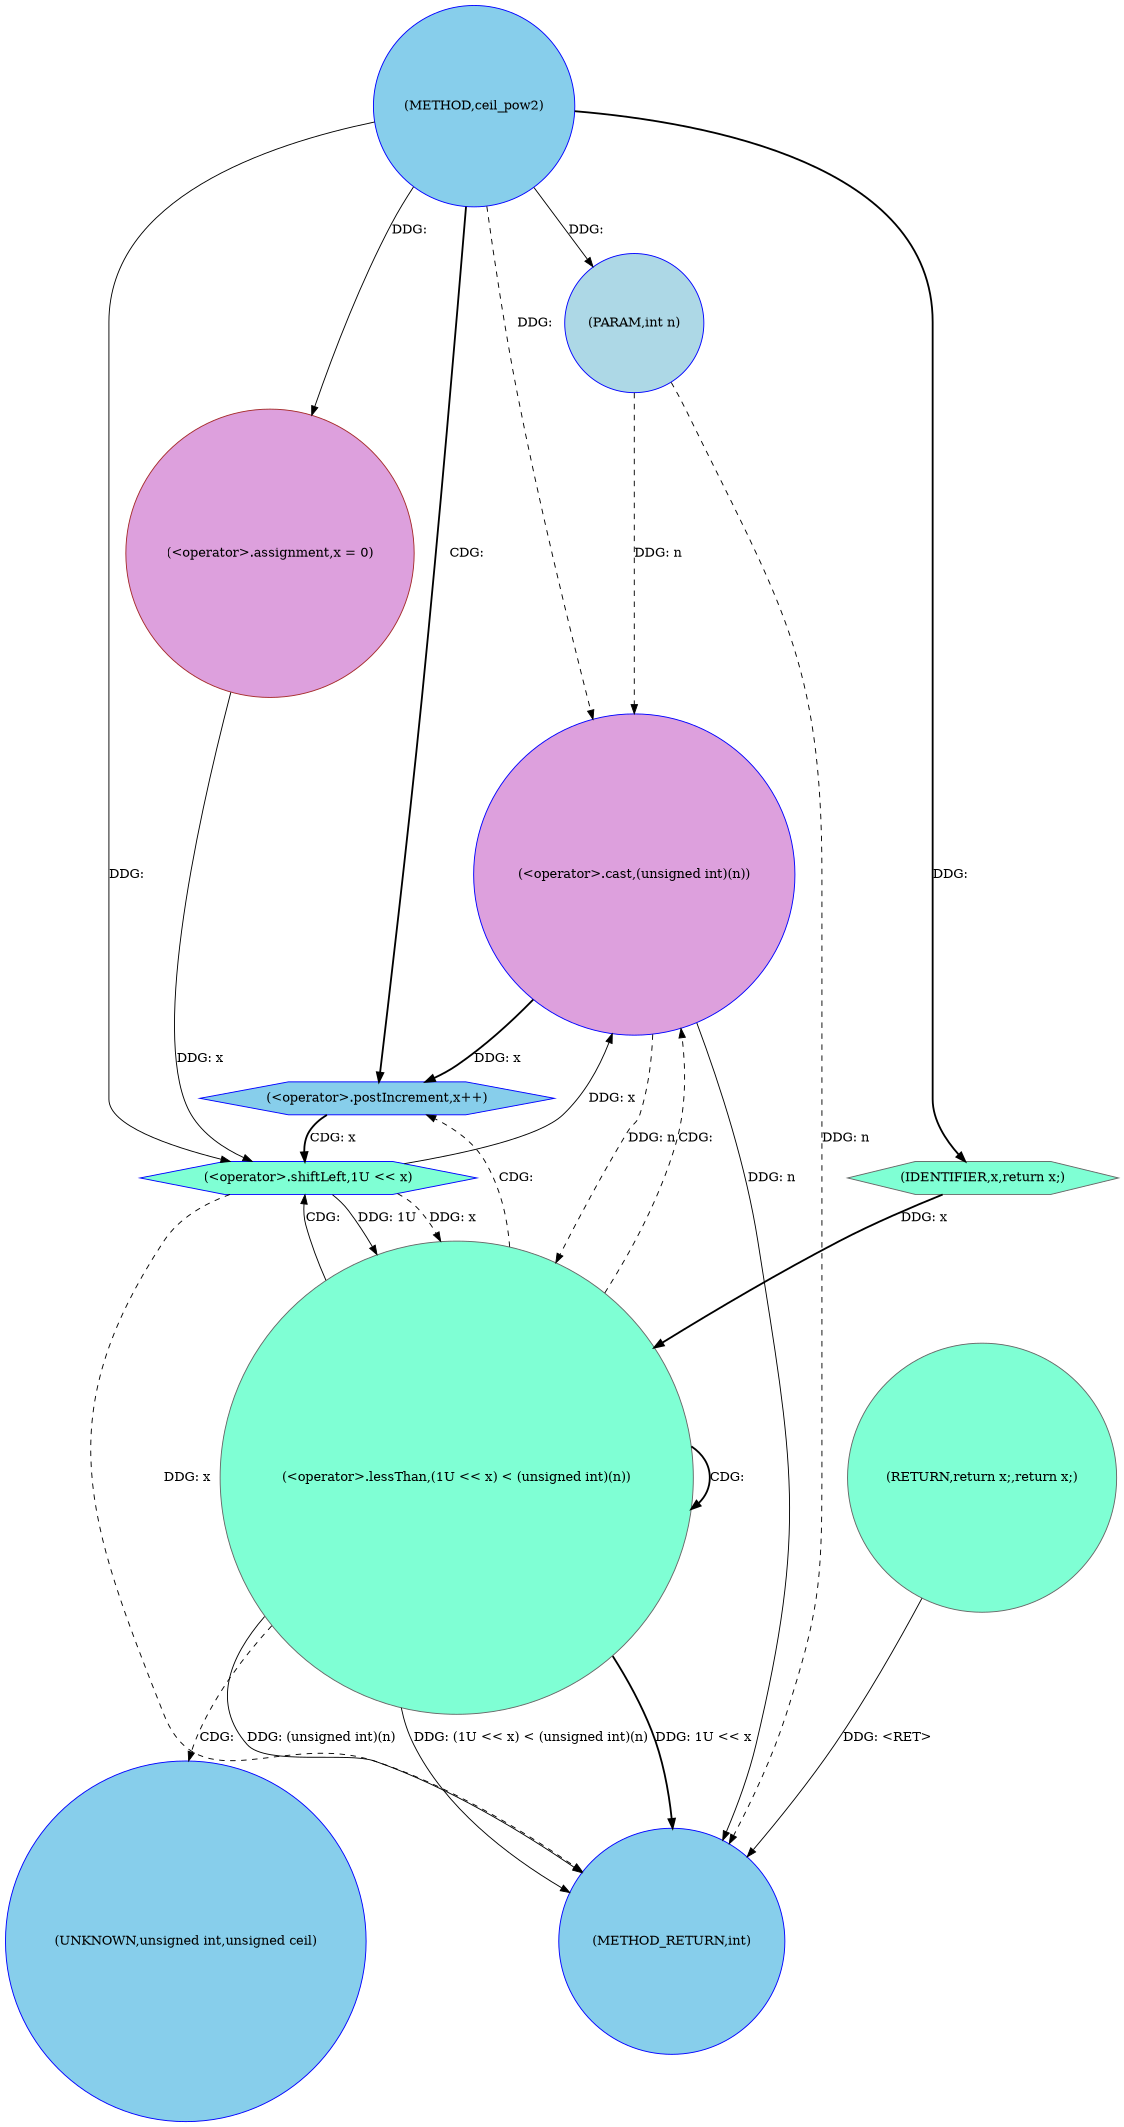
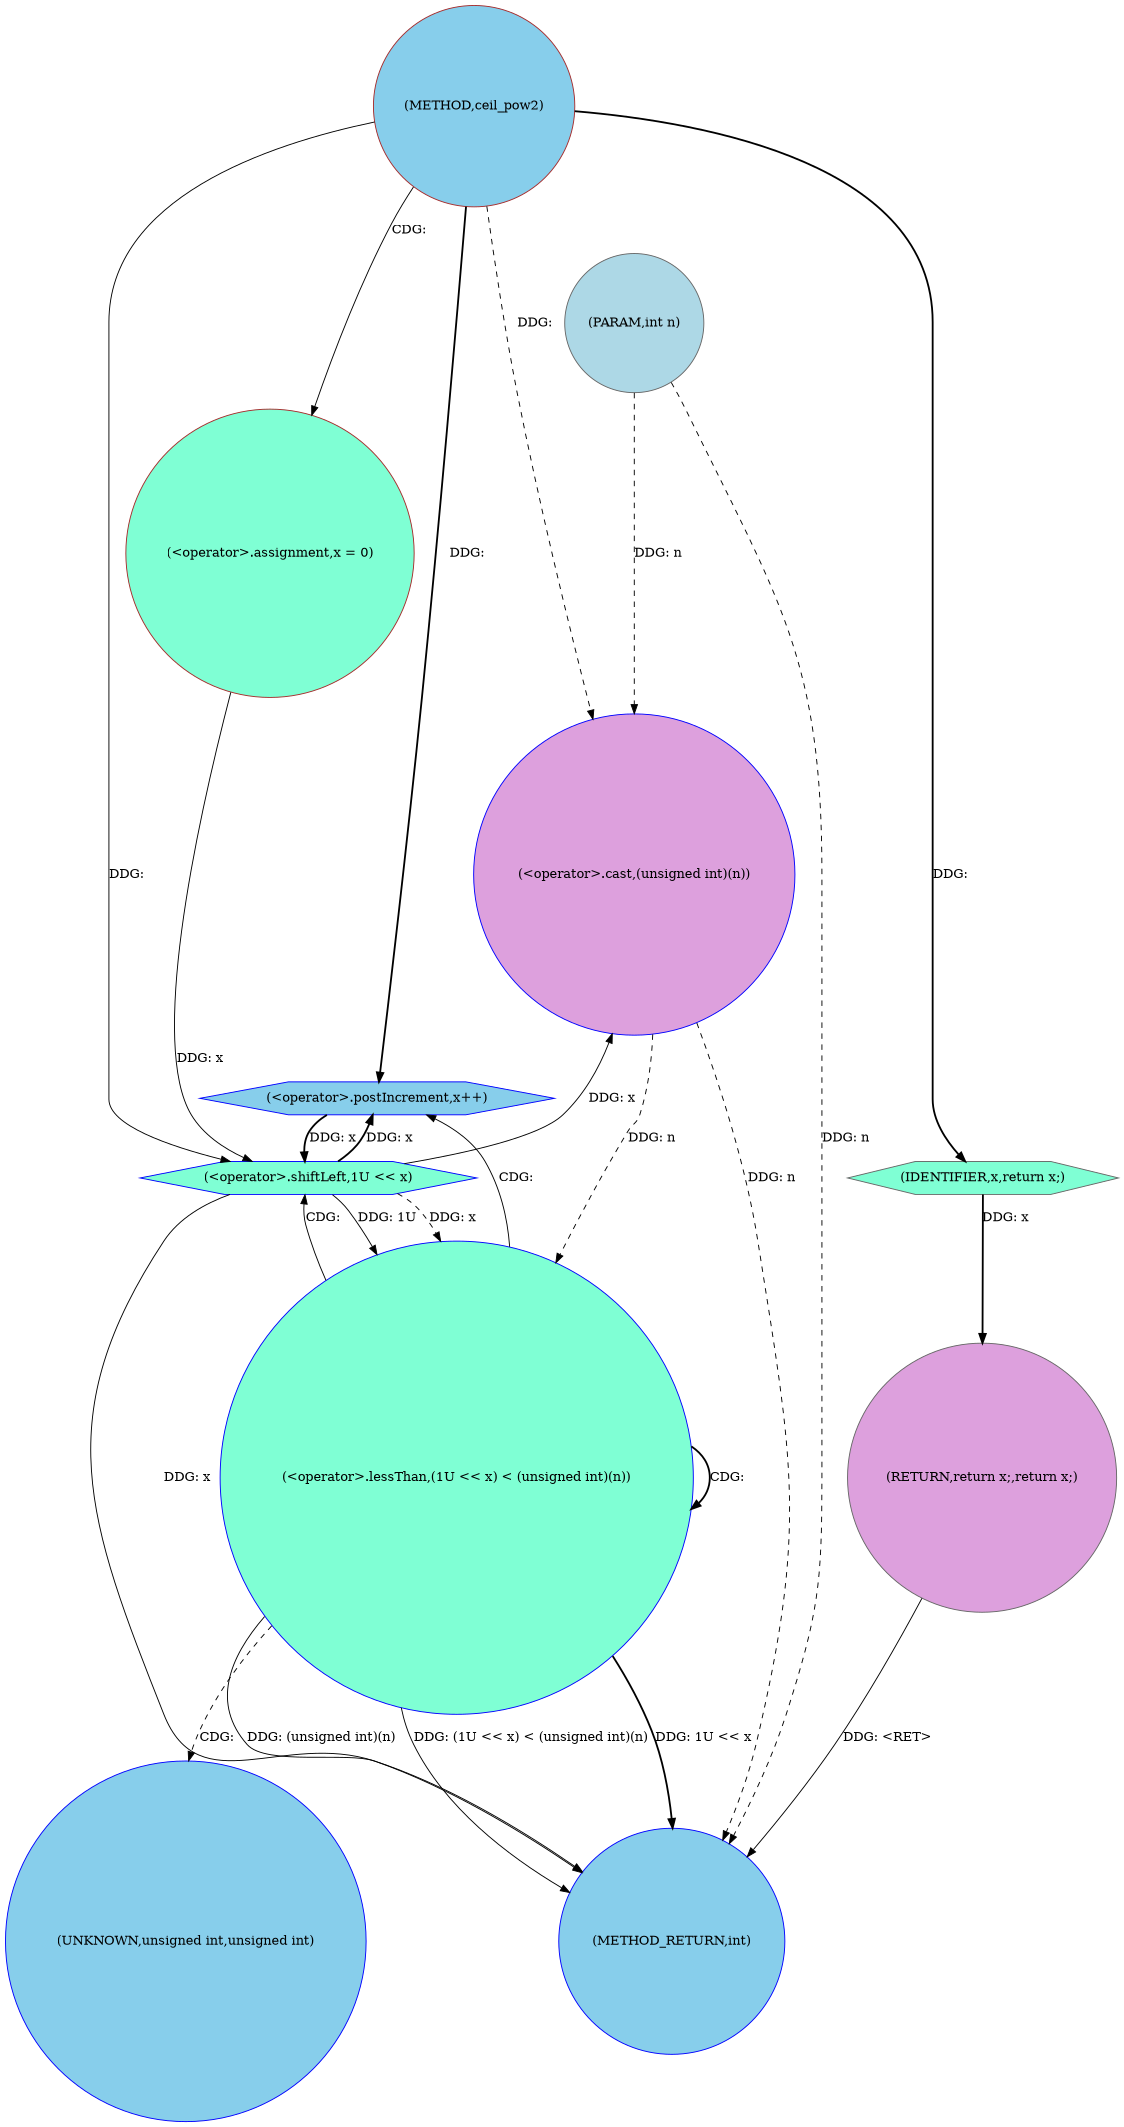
(474, 106) -> (474, 106)
(561, 223) -> none
(411, 230) -> (411, 230)
(634, 323) -> (634, 323)
(270, 553) -> (270, 553)
(469, 553) -> (469, 553)
(487, 1043) -> (357, 1145)
(333, 1138) -> (333, 1138)
(490, 1172) -> (490, 1172)
(666, 1172) -> none
(799, 1263) -> (983, 1264)
(785, 1426) -> (785, 1426)
(457, 1478) -> (457, 1478)
(982, 1478) -> (982, 1478)
(141, 1657) -> (141, 1657)
(186, 1941) -> (186, 1941)
